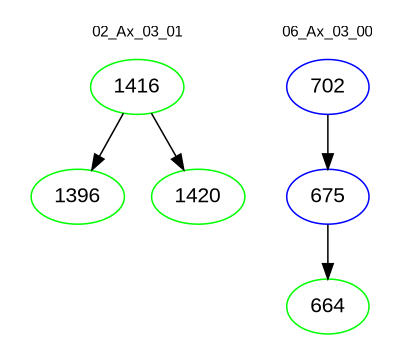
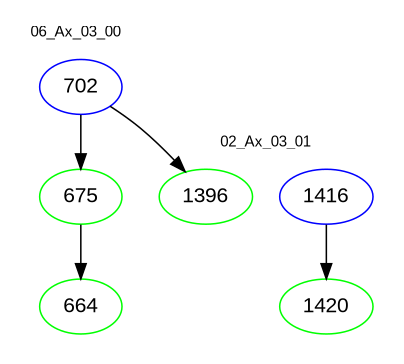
(137, 87) -> (326, 197)
(111, 135) -> (157, 143)
(328, 197) -> (81, 197)
